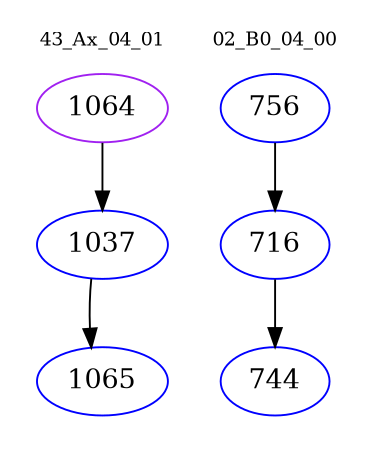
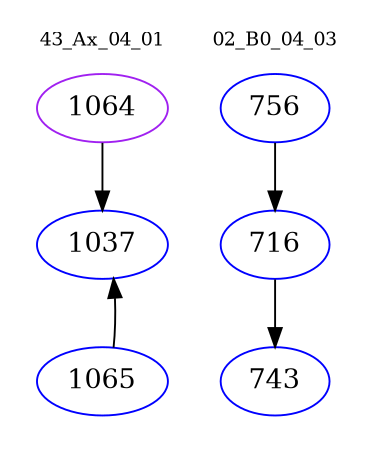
(275, 41) -> (275, 41)
(90, 304) -> (115, 323)
(275, 381) -> (275, 381)
